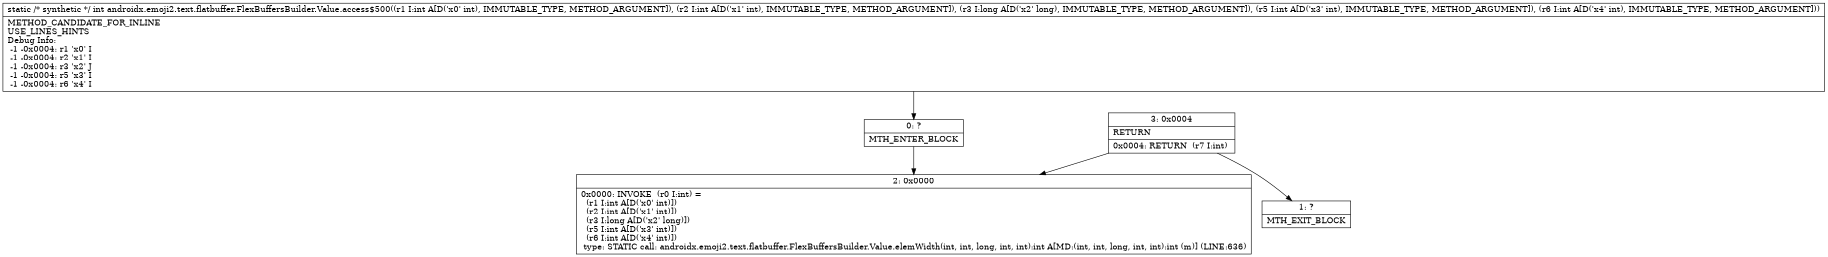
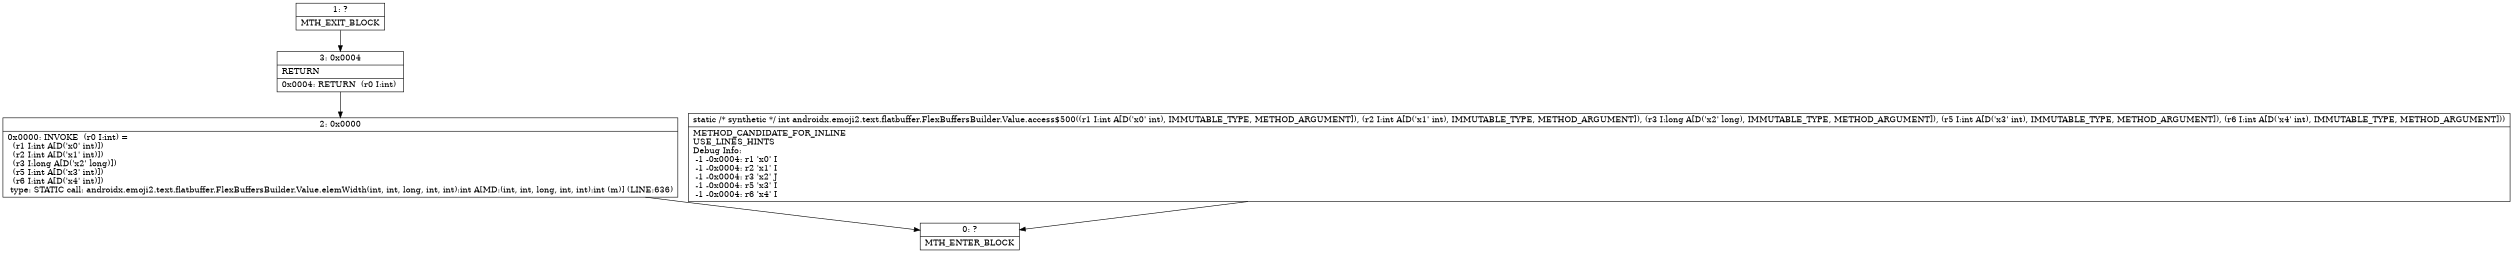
(1172, 146) -> (340, 85)
(914, 158) -> (780, 214)
(1254, 173) -> (340, 38)
